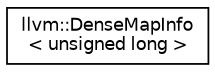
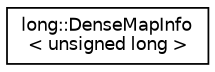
(108, 36) -> (108, 36)
